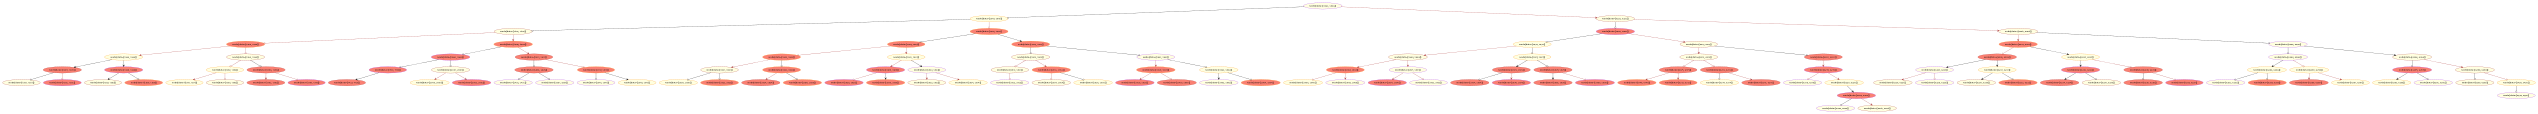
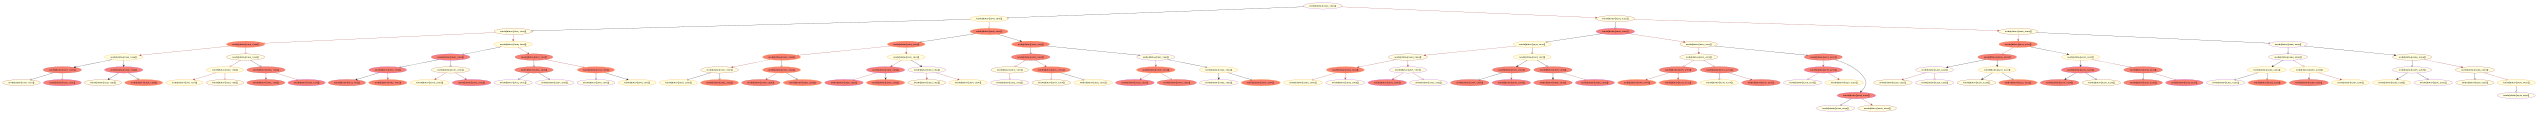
(513, 44) -> (513, 44)
(1031, 57) -> (1031, 57)
(2412, 70) -> (2412, 70)
none -> (388, 83)
(1850, 88) -> (1857, 70)
